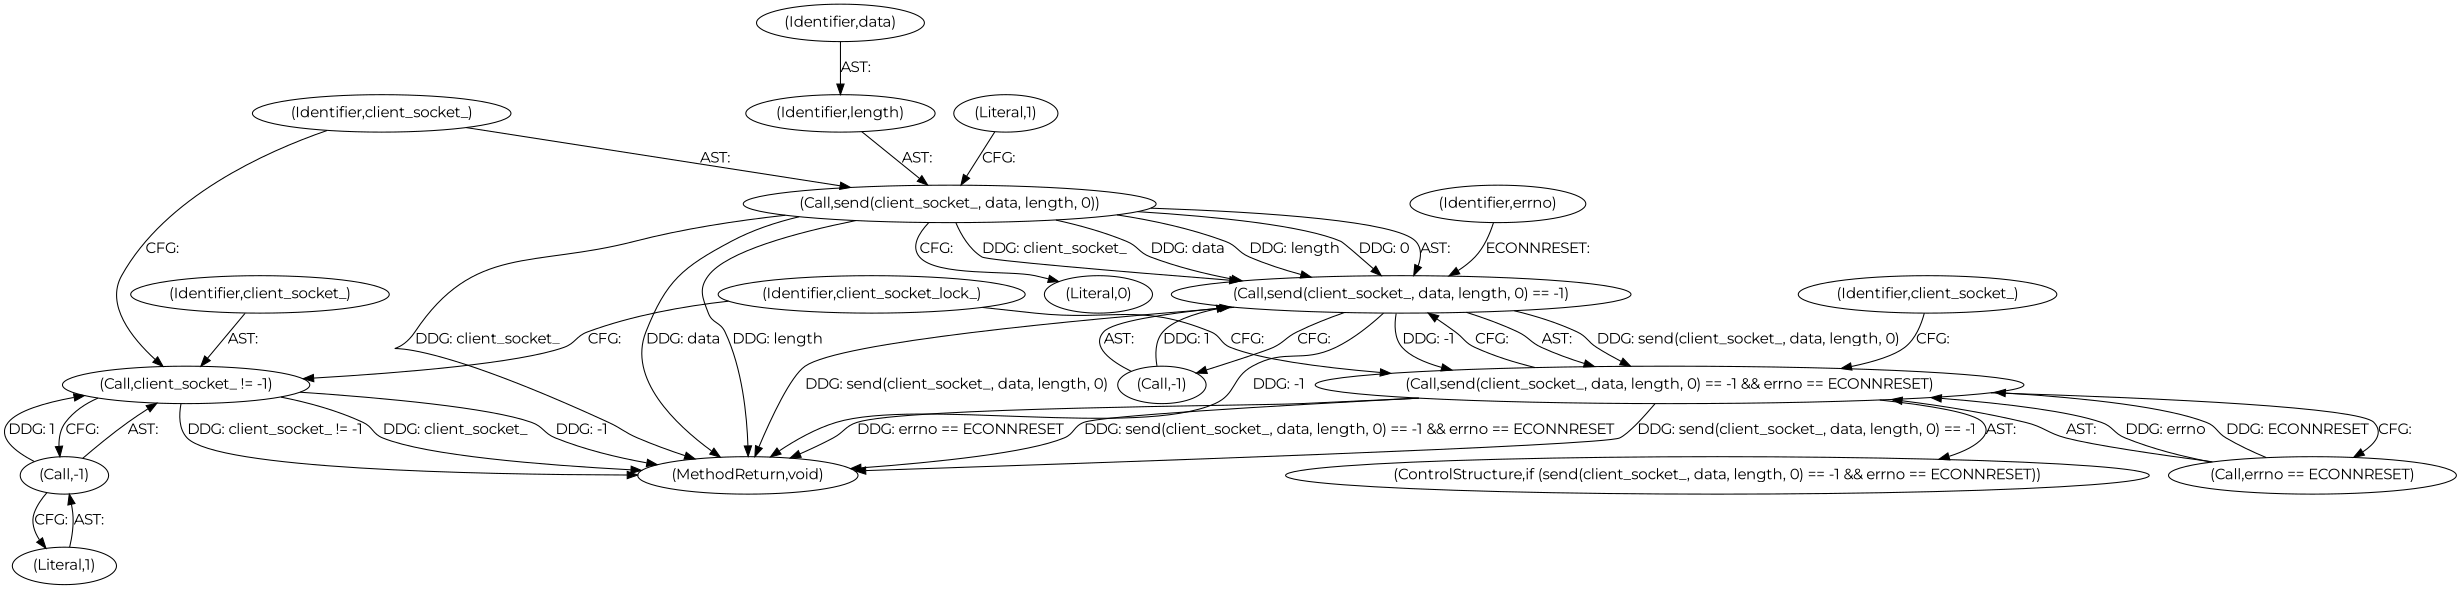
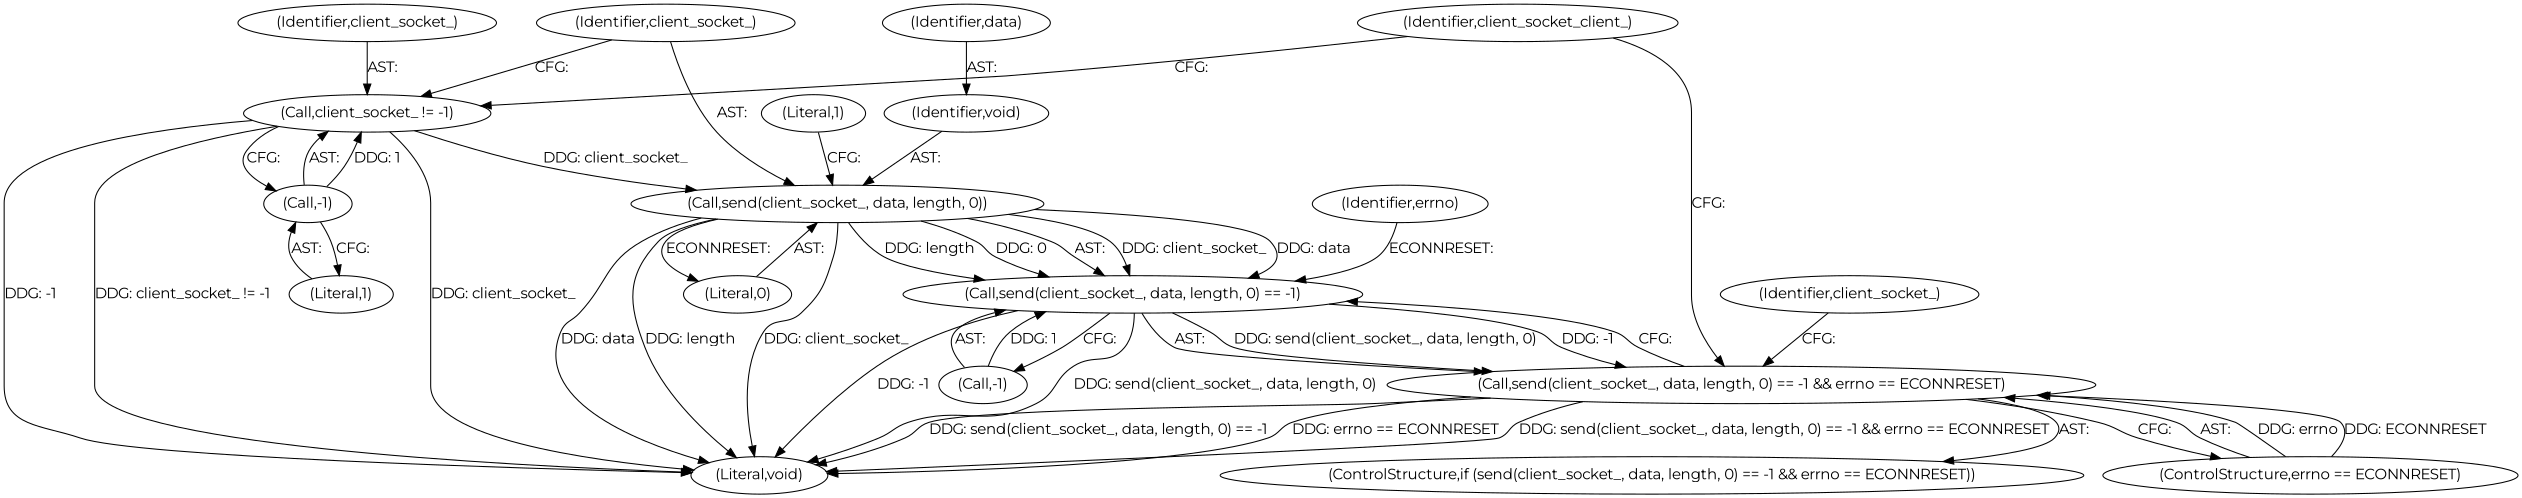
(840, 113) -> (966, 113)
none -> (548, 168)
(939, 249) -> (720, 249)
none -> (783, 253)
(872, 294) -> (1518, 23)
(748, 475) -> (759, 475)
(2312, 475) -> (2310, 475)
